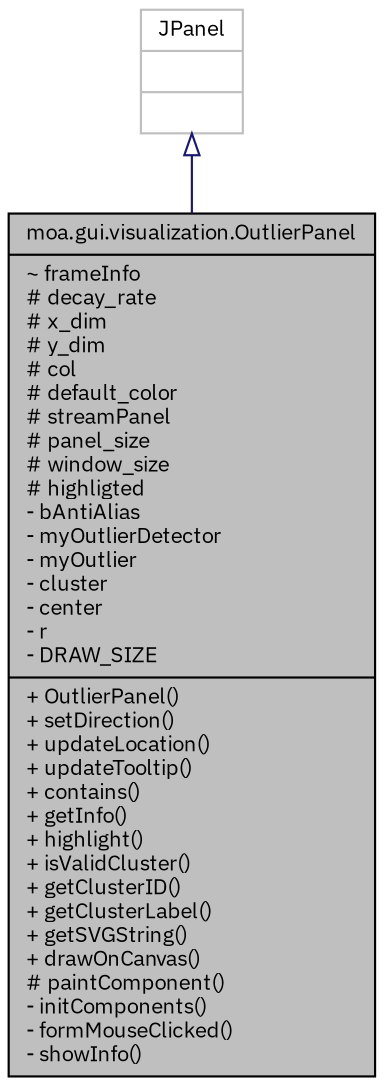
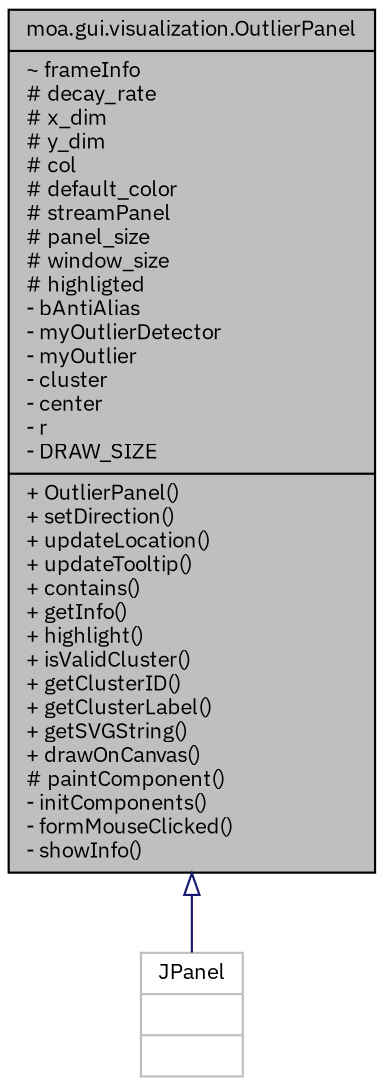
(192, 184) -> (192, 924)
